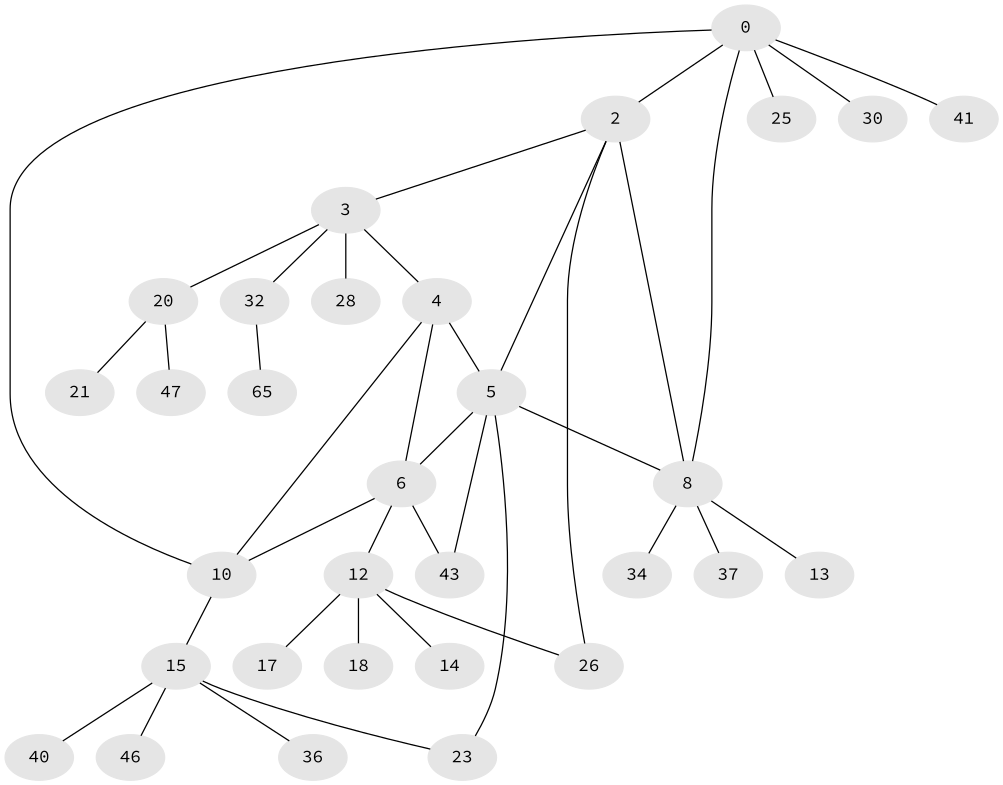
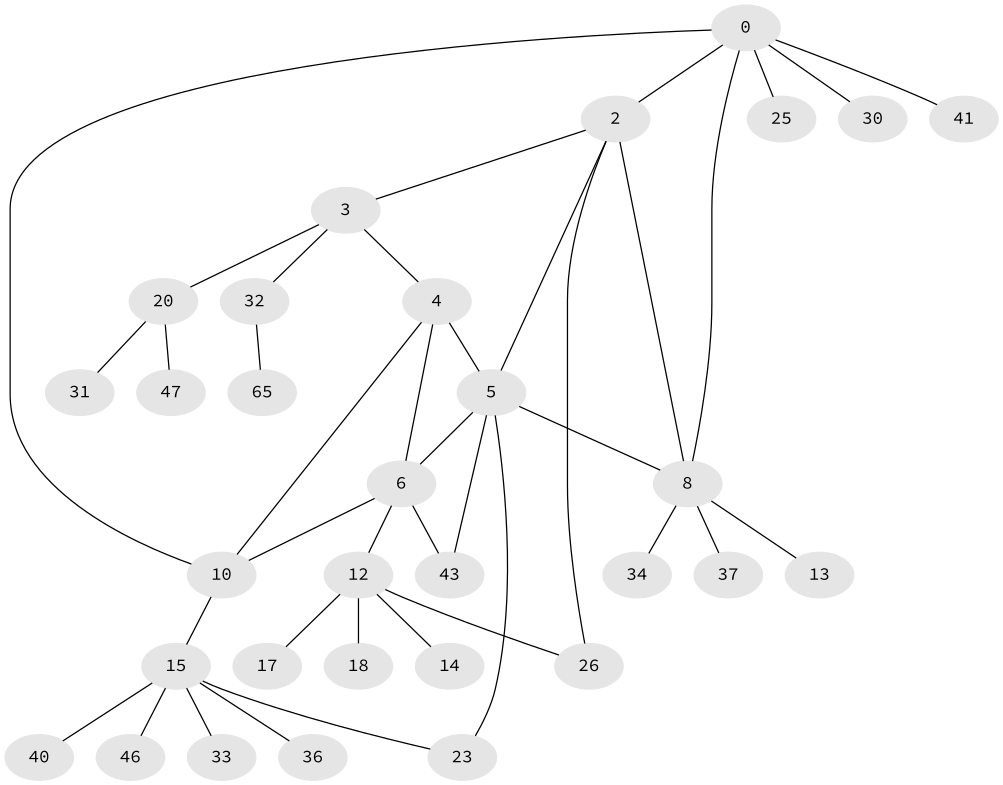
(346, 301) -> none
(80, 393) -> (80, 393)
none -> (222, 757)
